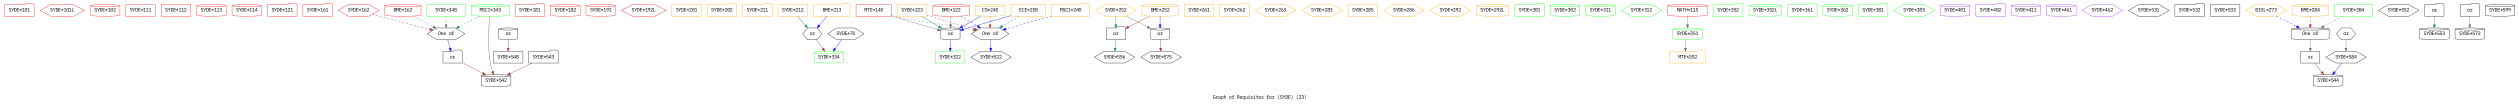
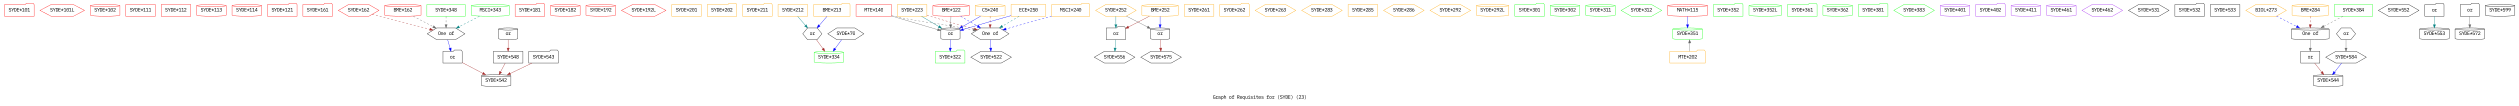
(1688, 21) -> (1688, 21)
(489, 44) -> (503, 67)
(1685, 44) -> (1690, 47)
